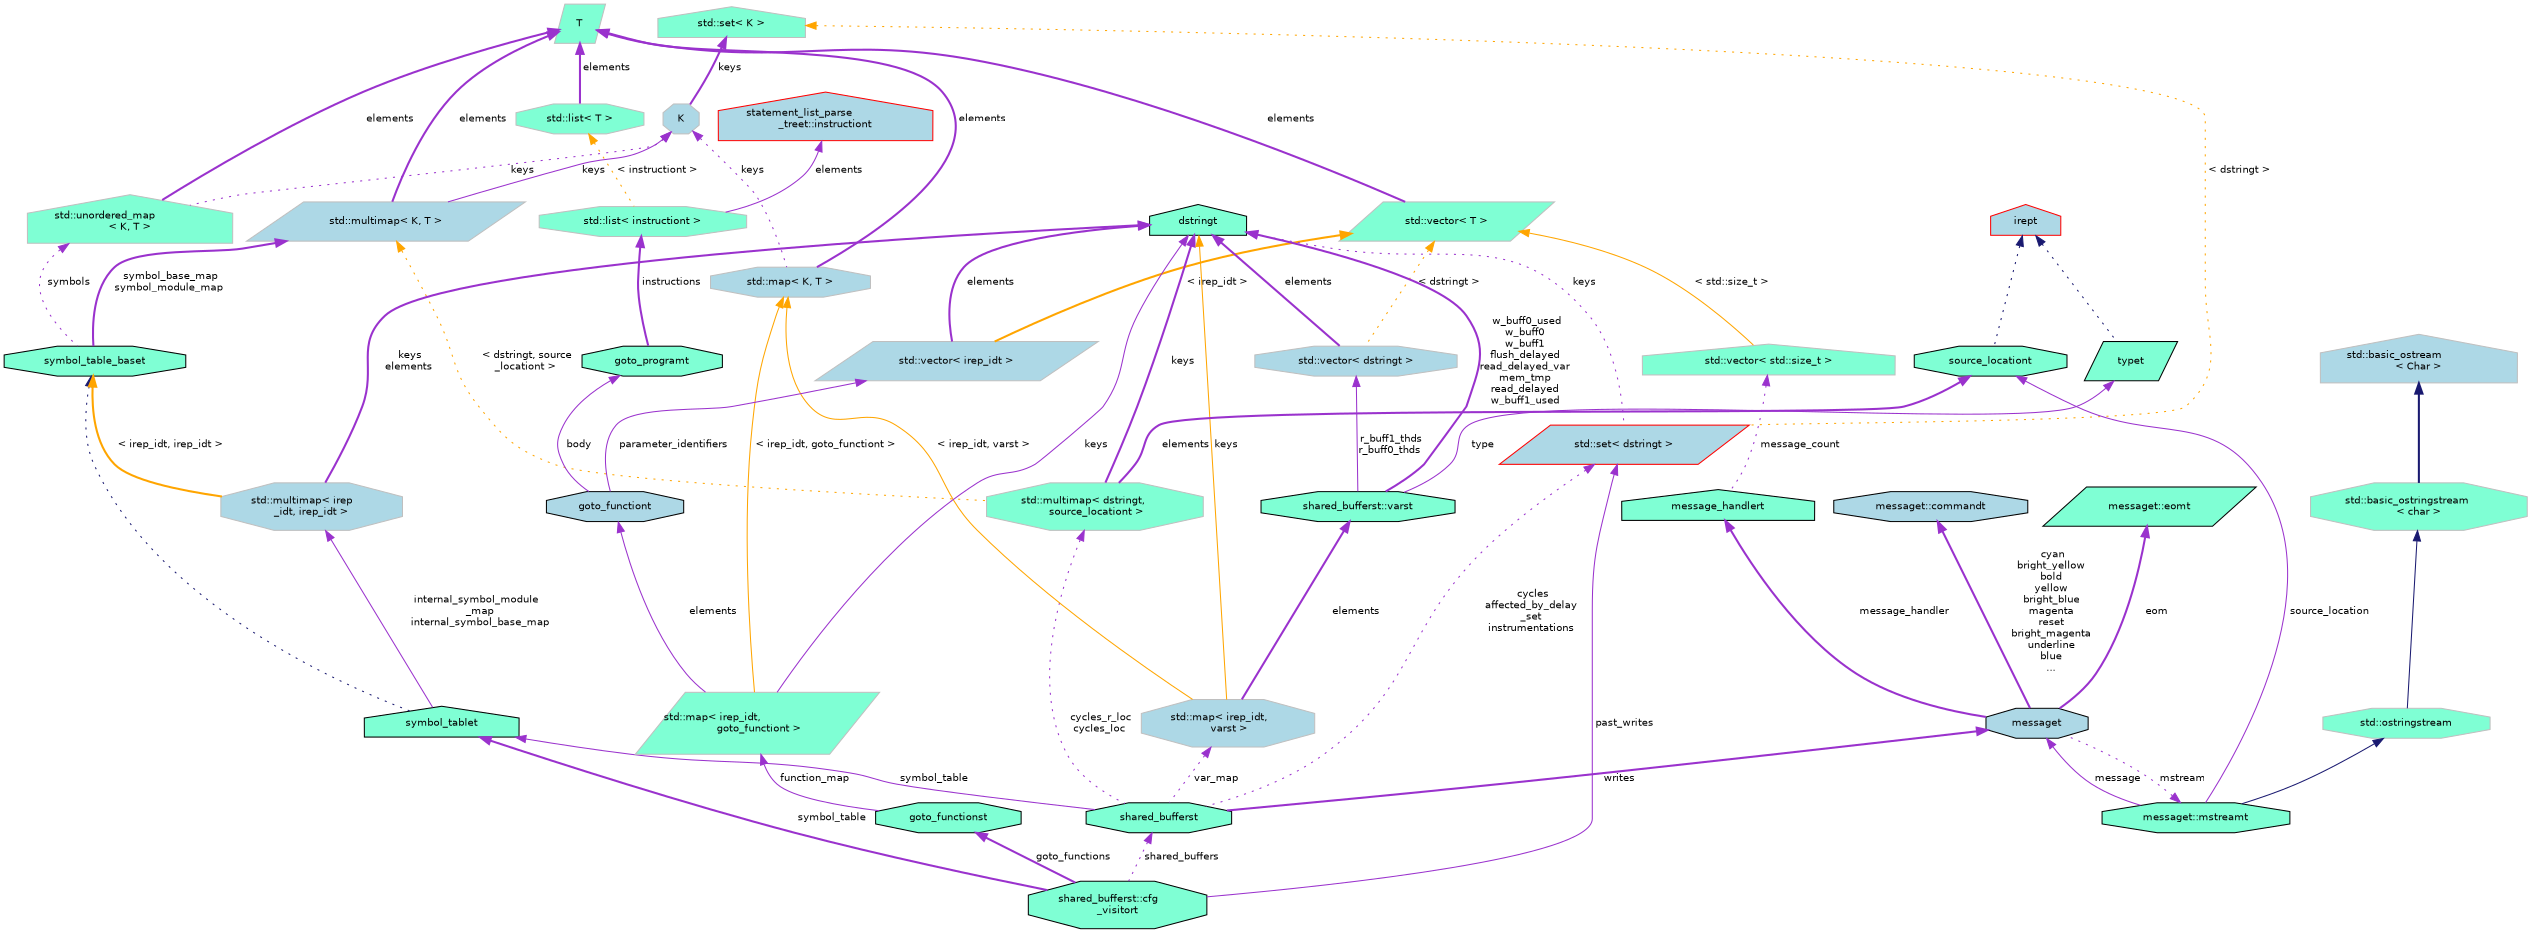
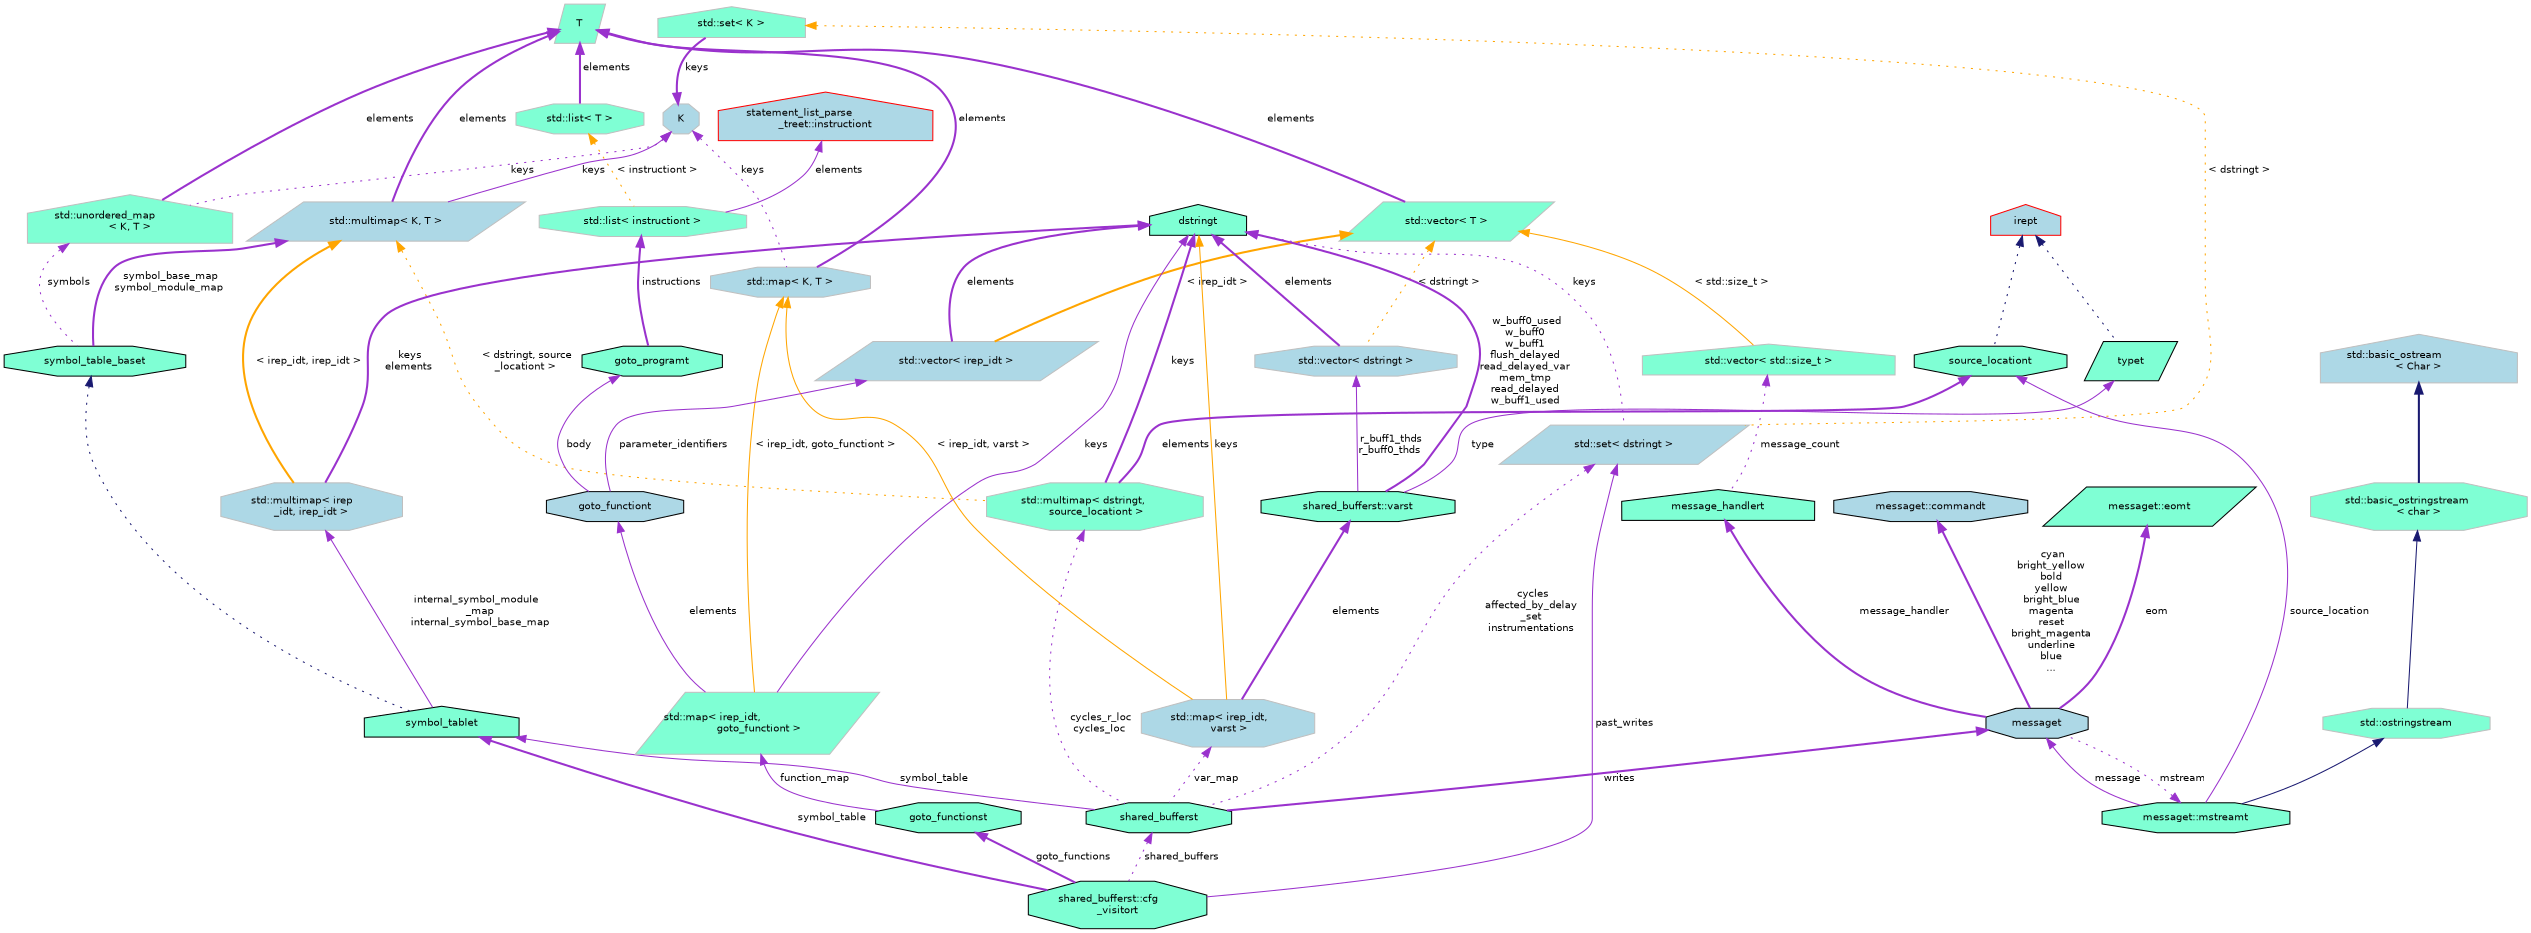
(707, 76) -> (683, 61)
(1624, 445) -> (1624, 445)
(127, 473) -> (244, 352)
